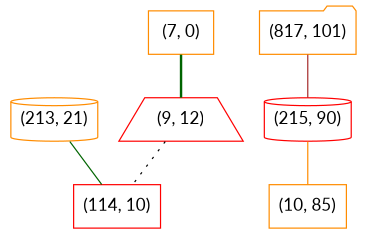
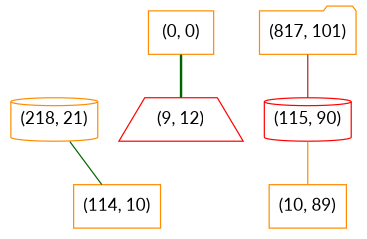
(181, 33) -> (181, 33)
(54, 119) -> (54, 119)
(308, 119) -> (308, 119)
(149, 163) -> none
(117, 206) -> (117, 206)
(308, 206) -> (308, 206)
